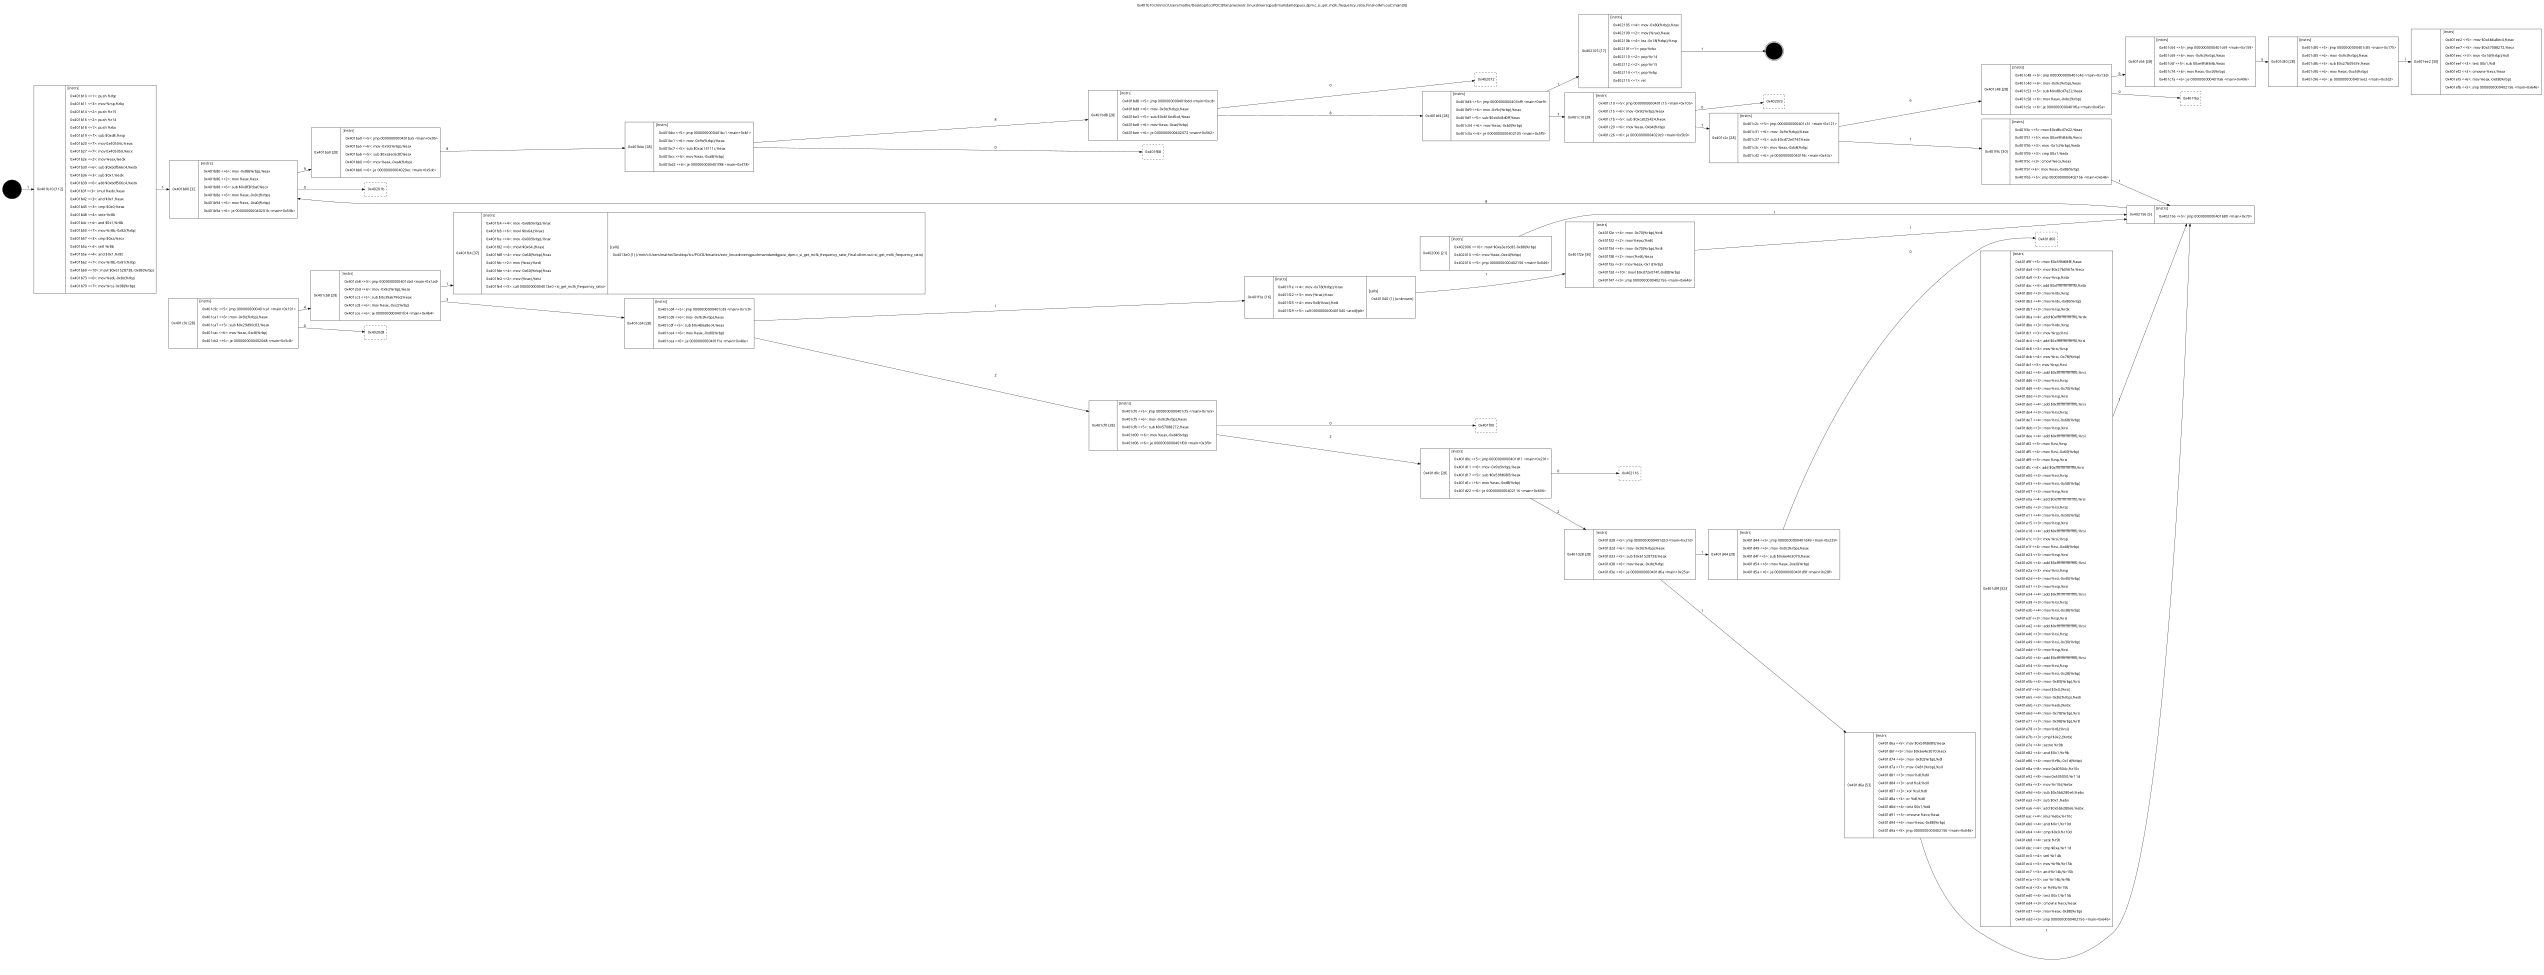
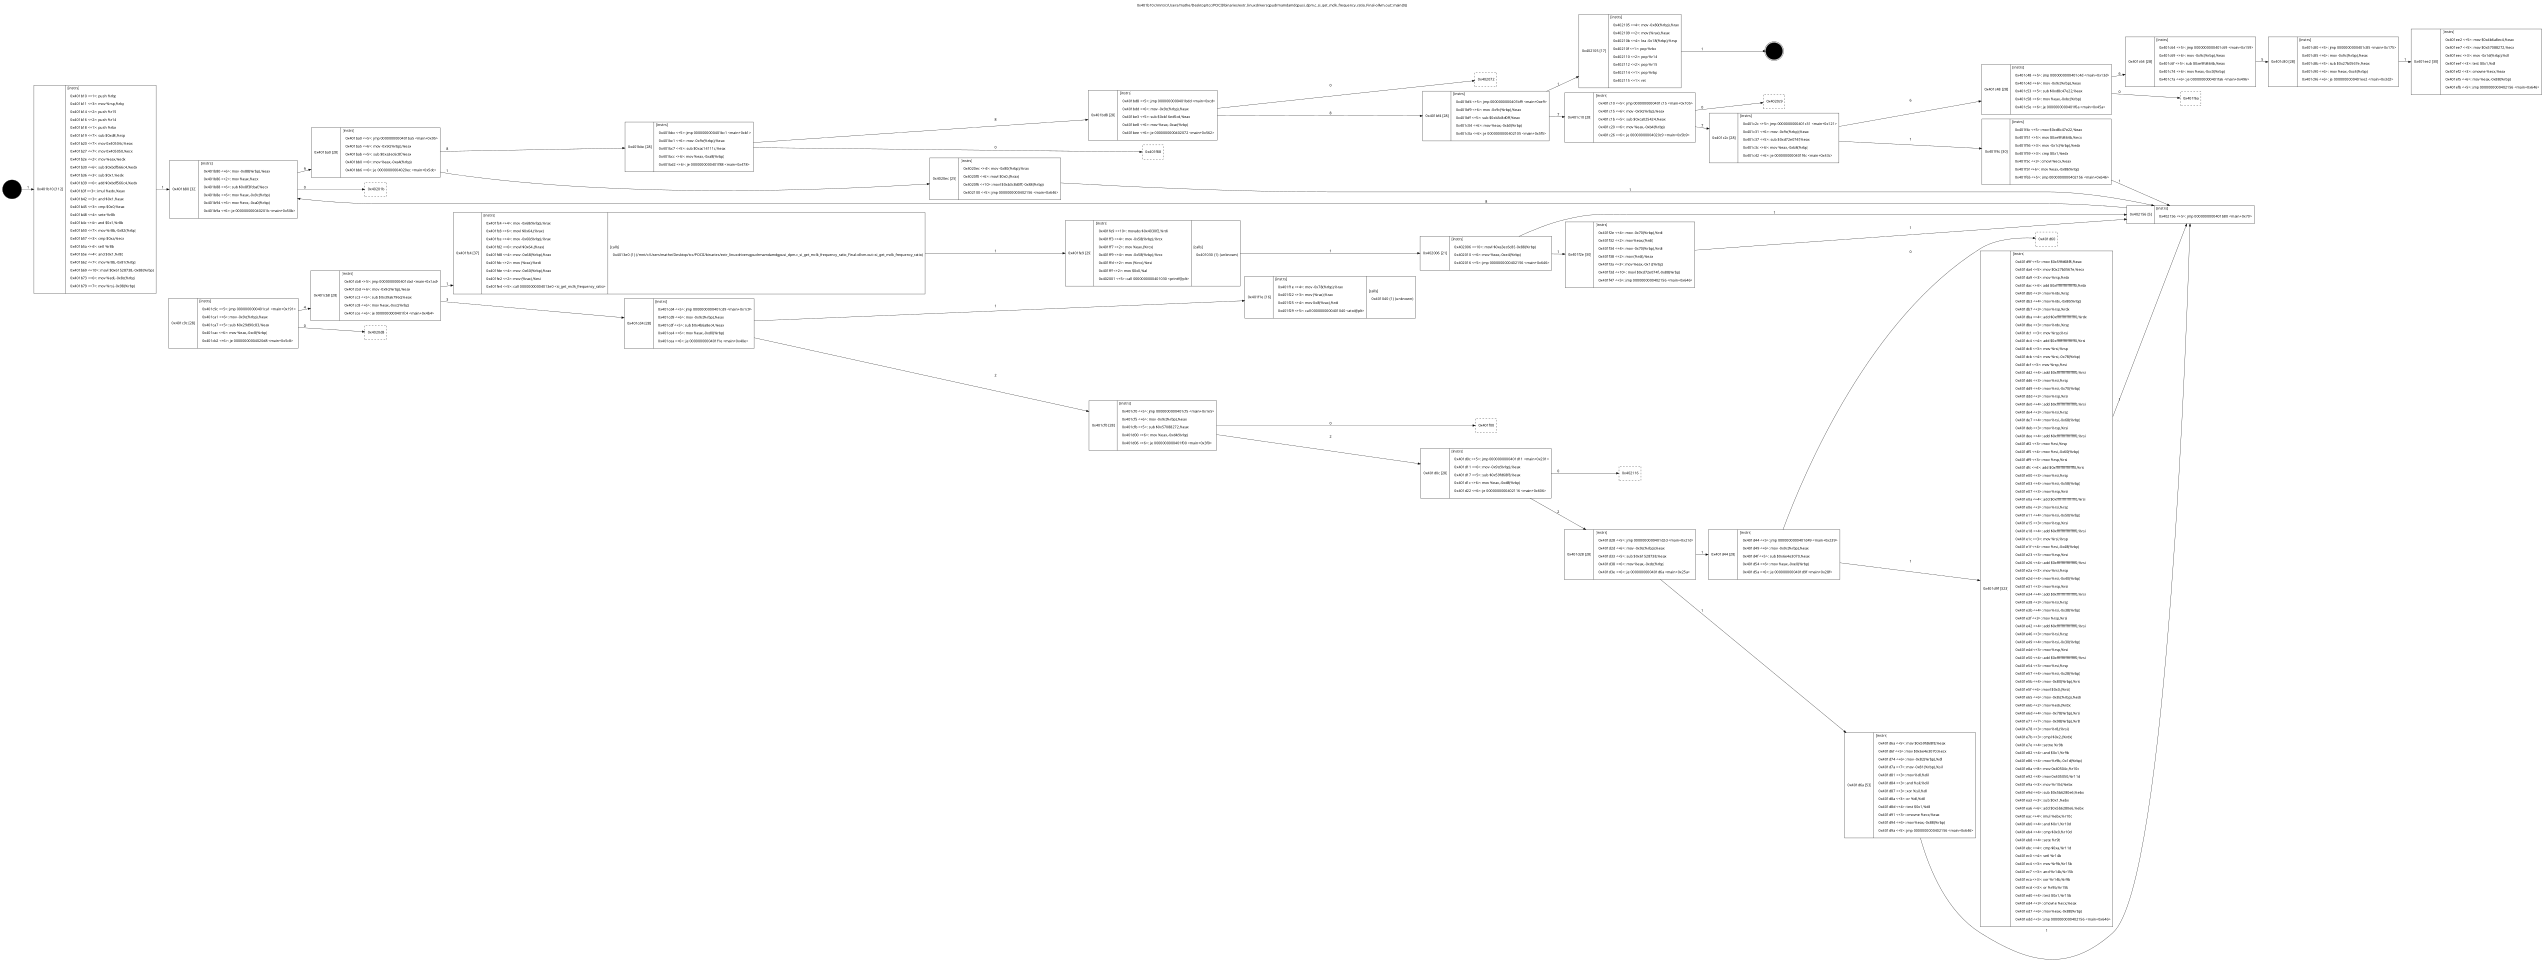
none -> (995, 179)
none -> (1153, 253)
(1489, 286) -> (1557, 254)
none -> (1909, 571)
